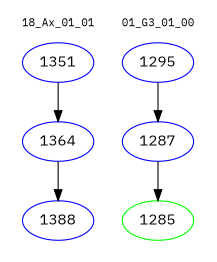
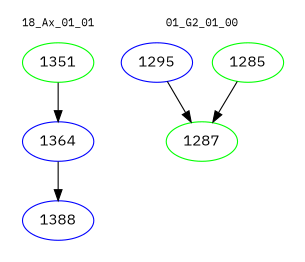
(159, 24) -> (202, 24)
(58, 63) -> (58, 63)
(158, 142) -> (202, 142)
(158, 176) -> (228, 97)
